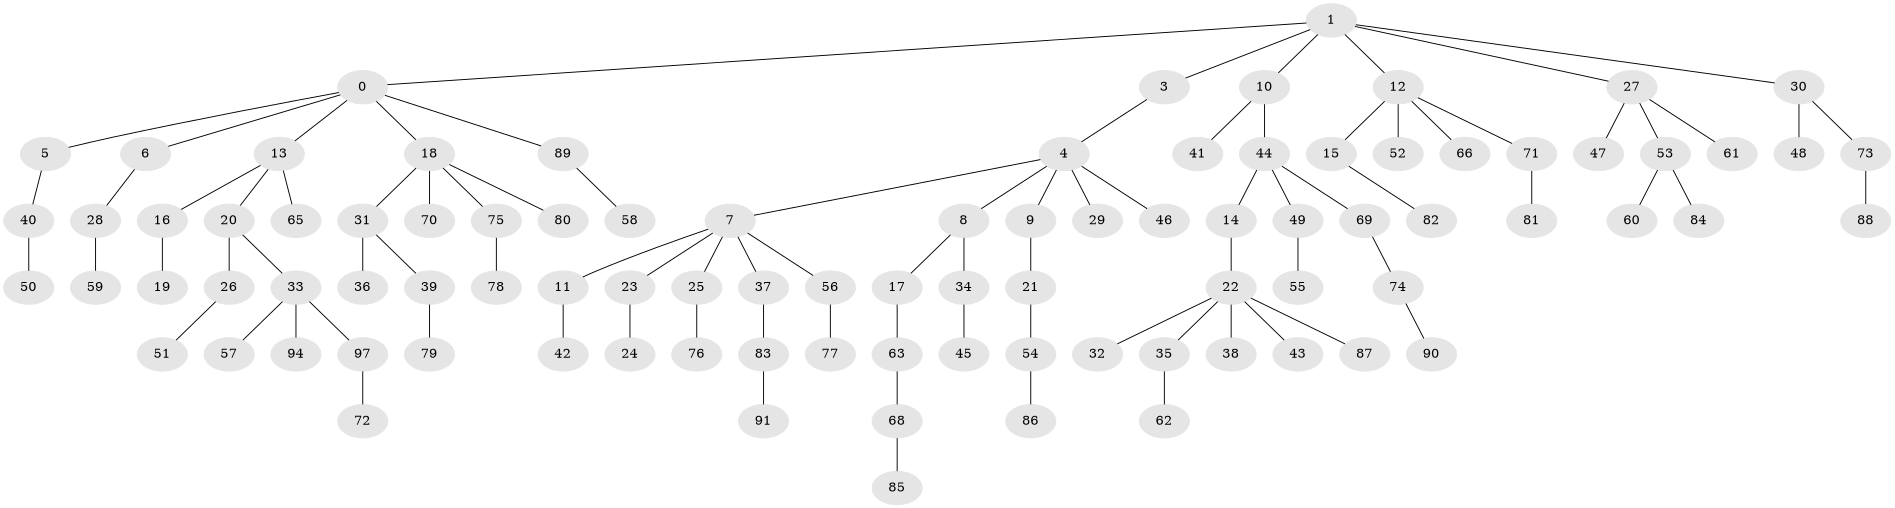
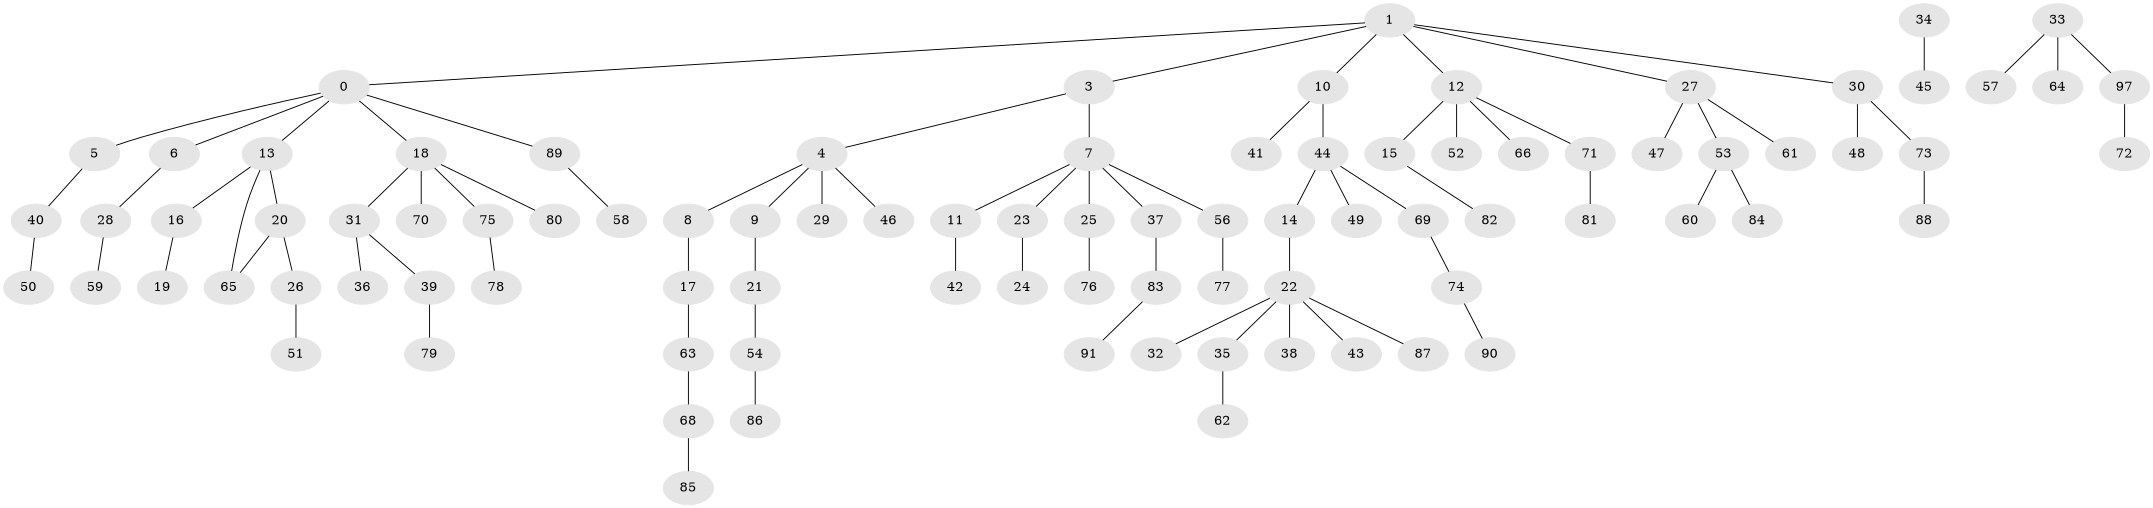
(897, 187) -> (1089, 121)
(262, 254) -> (255, 254)
(964, 254) -> none
(1298, 288) -> none
(296, 354) -> (2058, 87)
